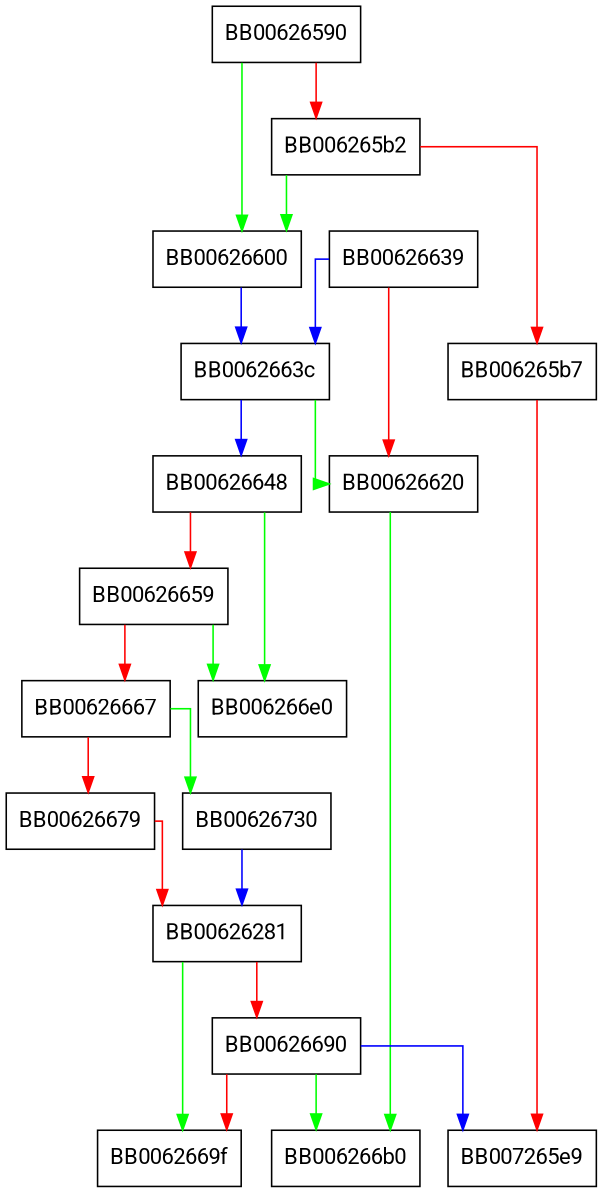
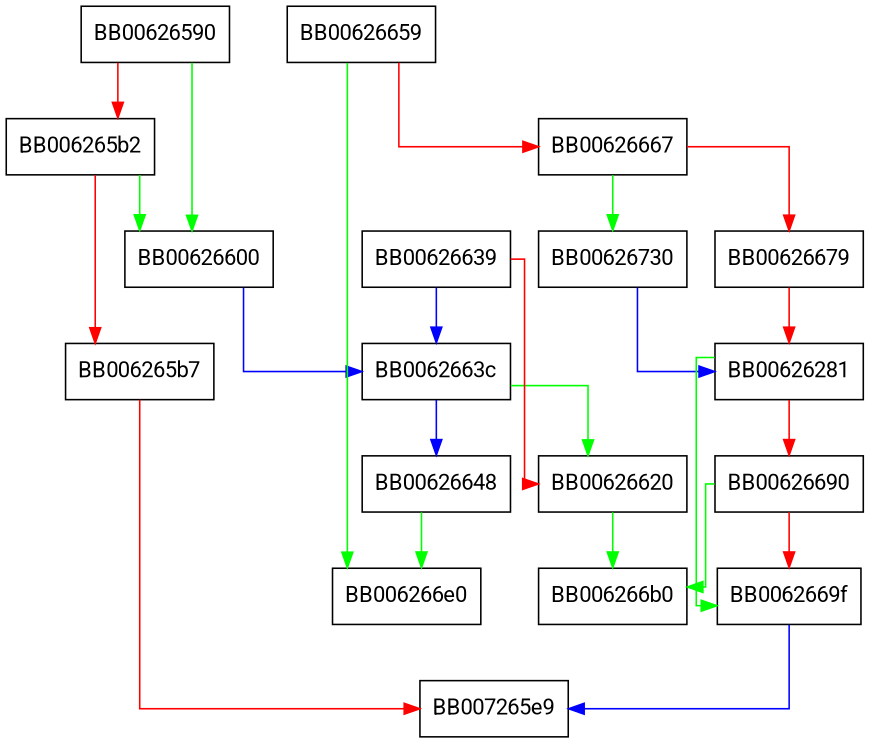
(190, 532) -> none
(446, 1046) -> (729, 709)
